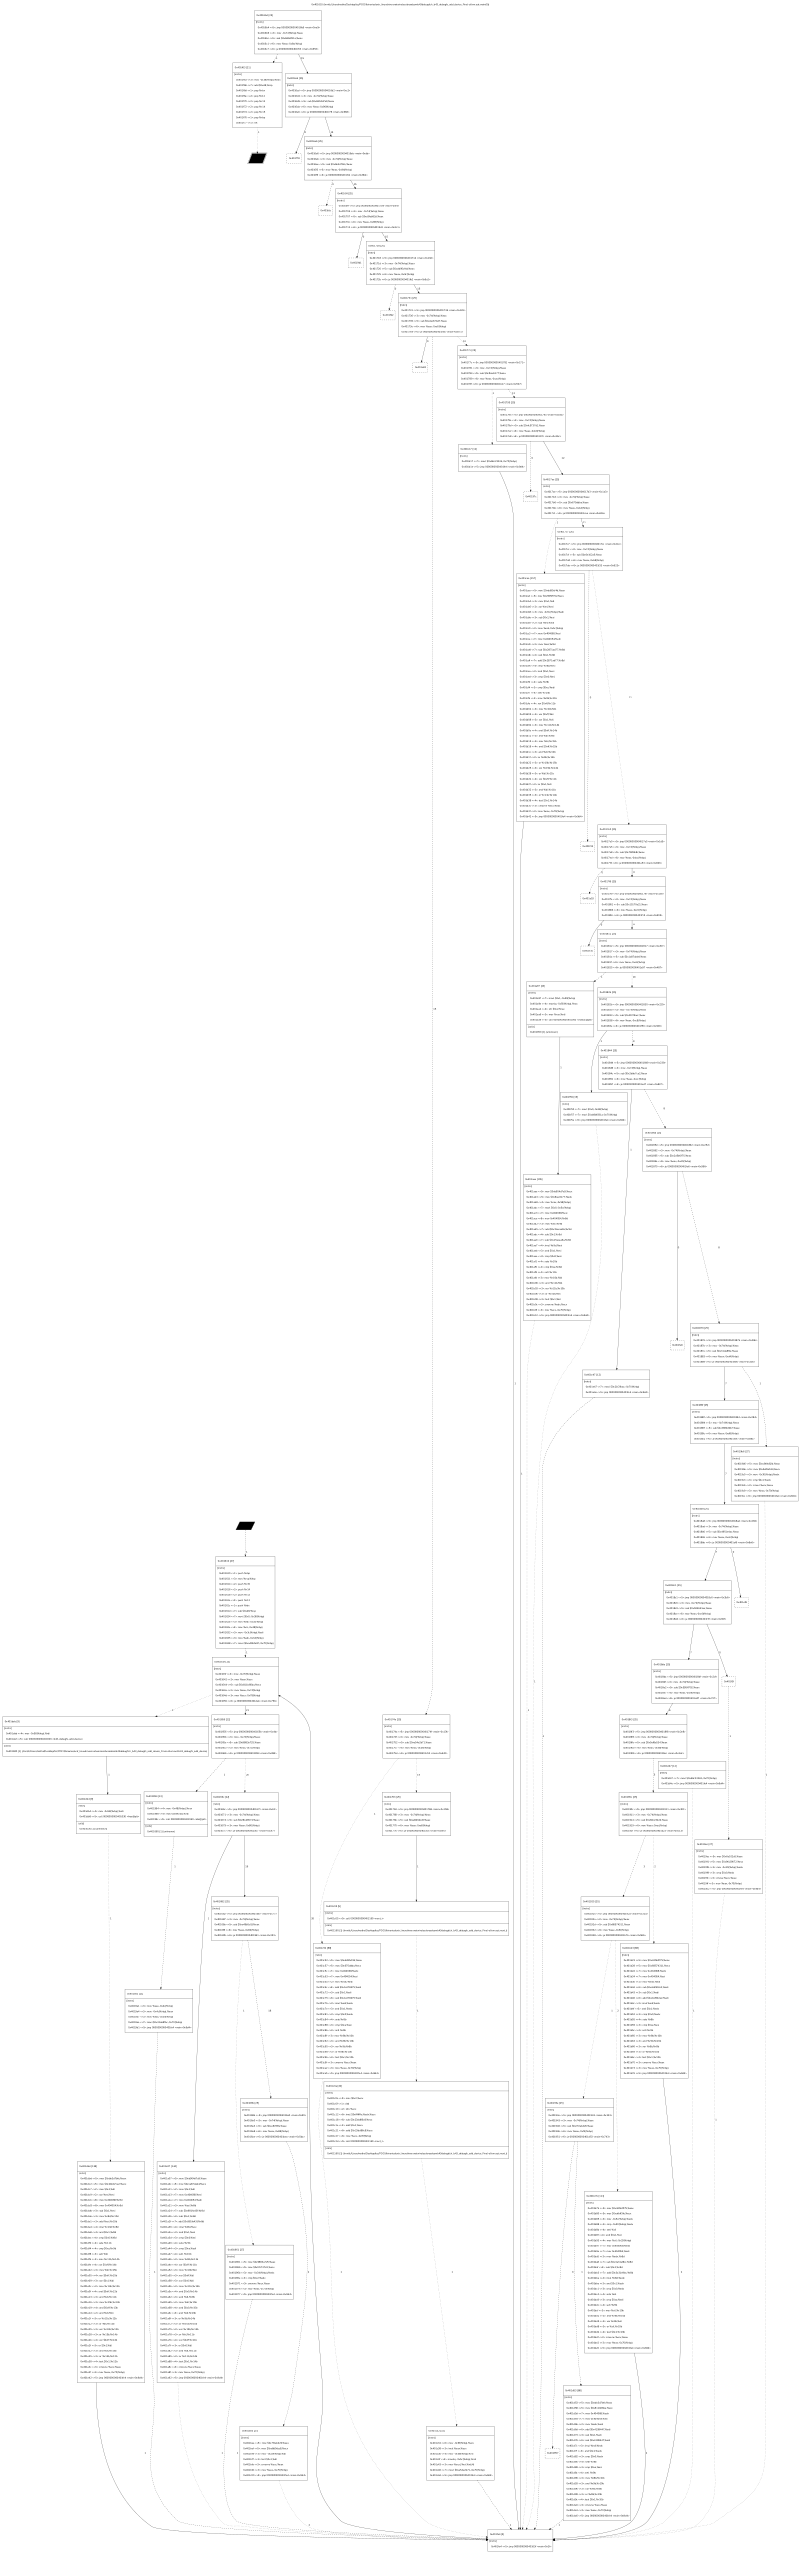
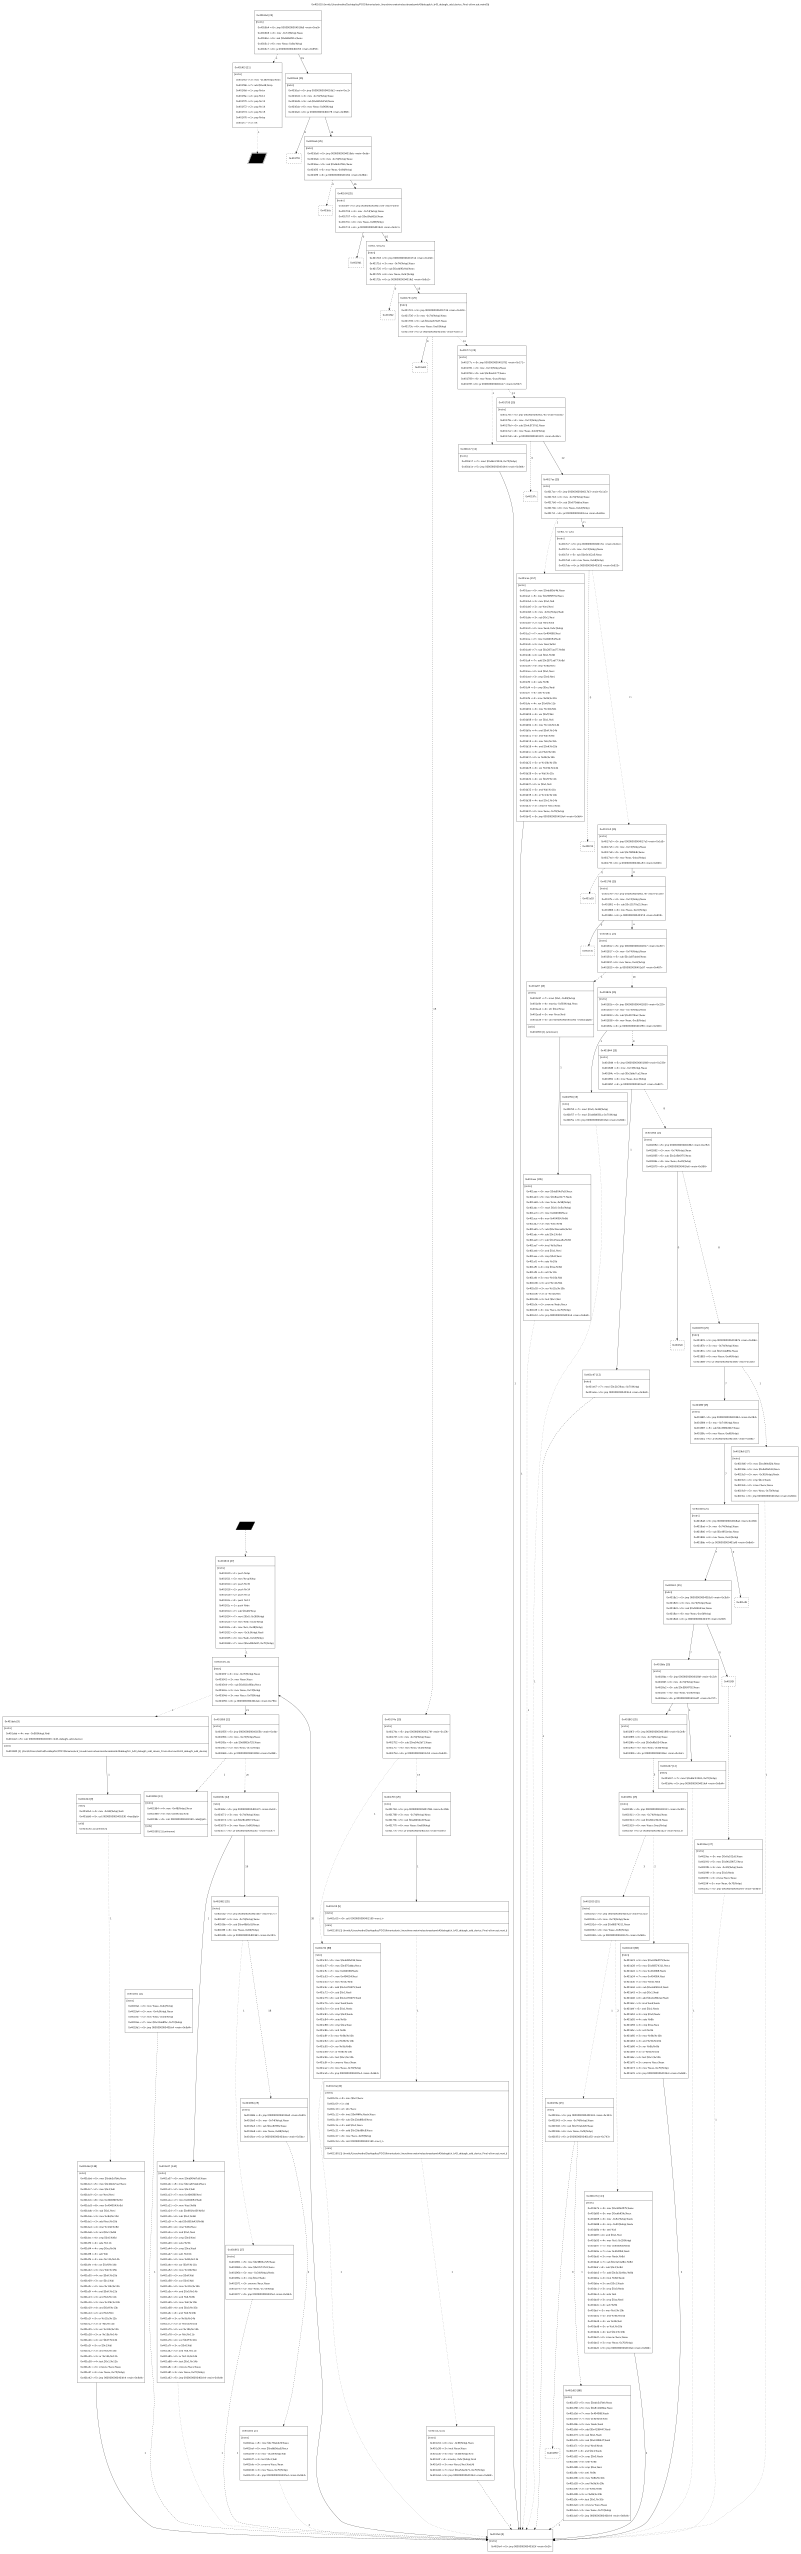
none -> (690, 1731)
(167, 1912) -> none
